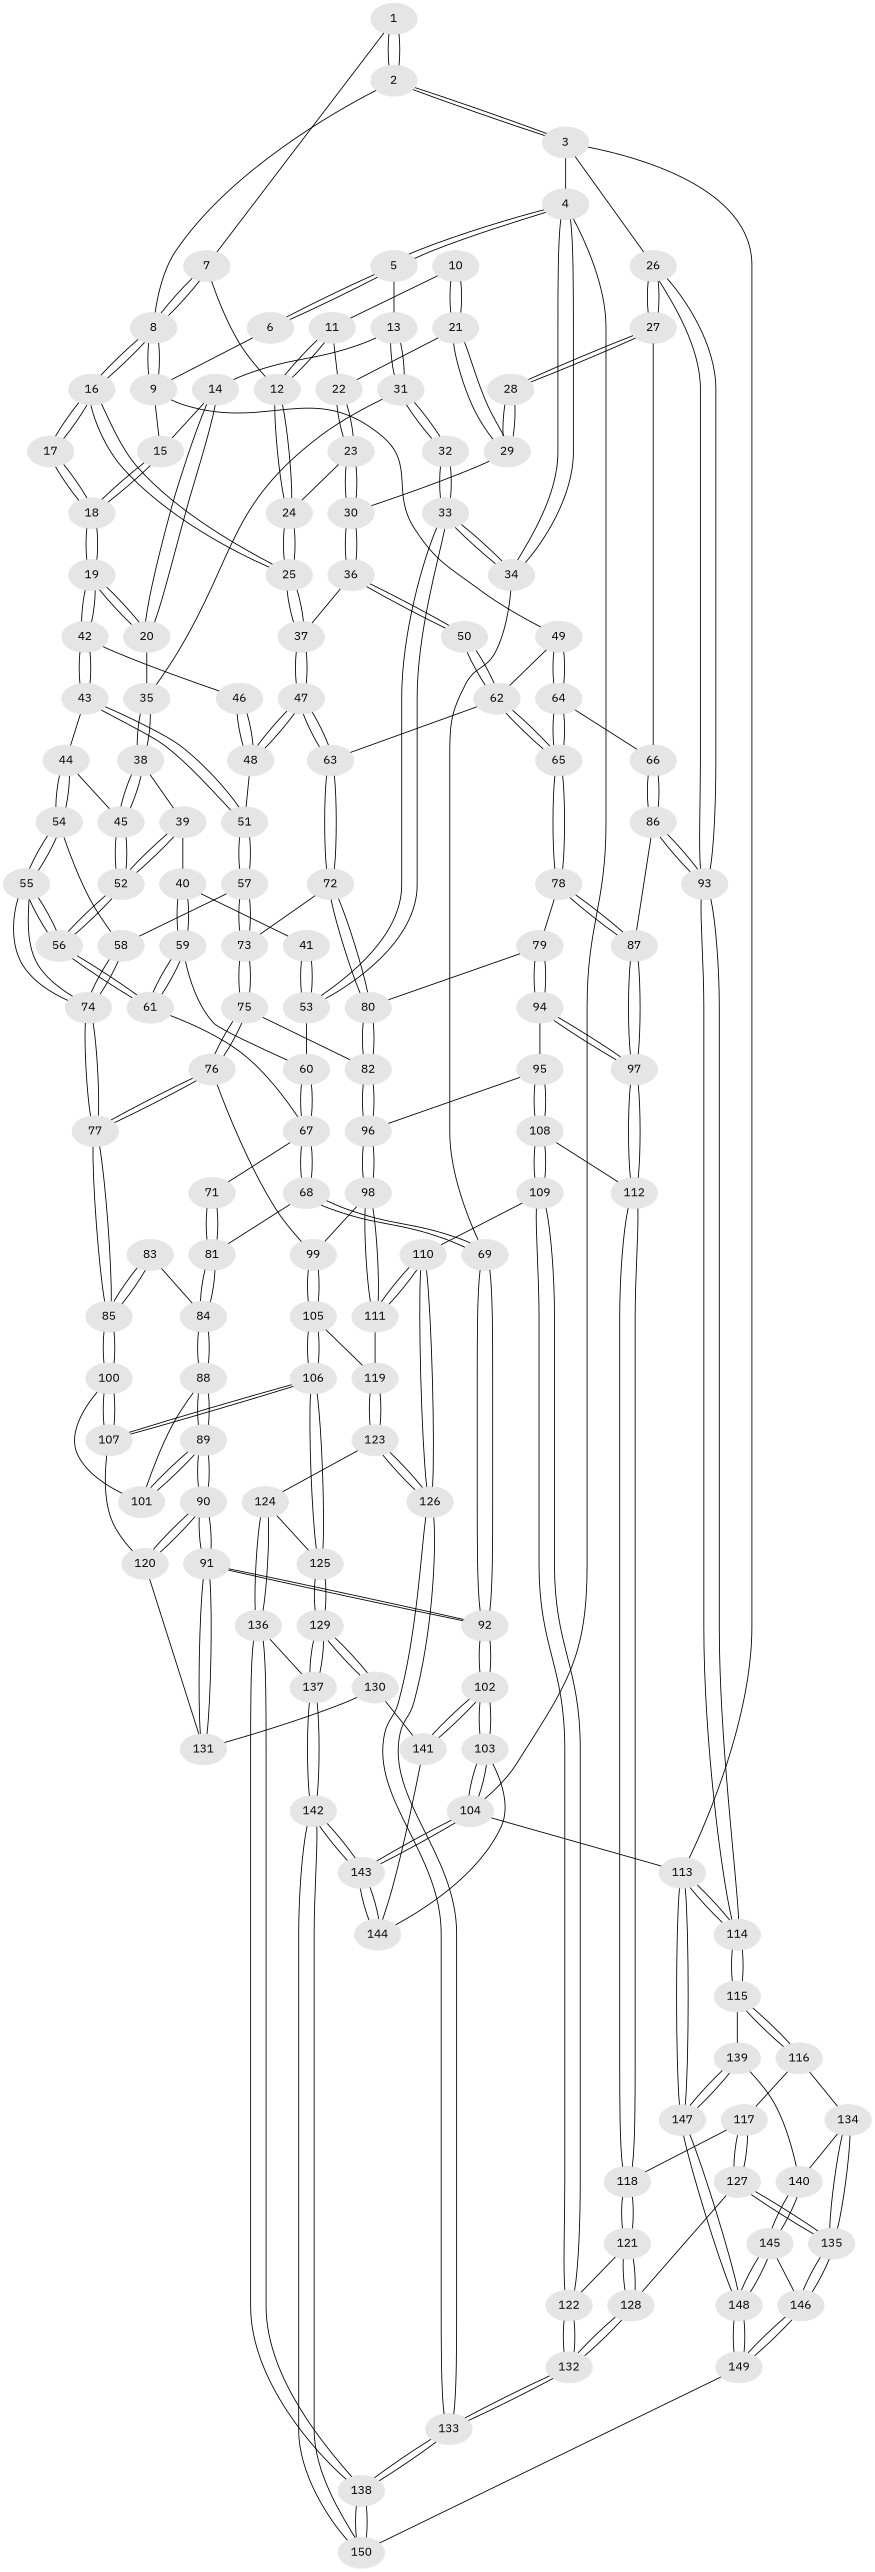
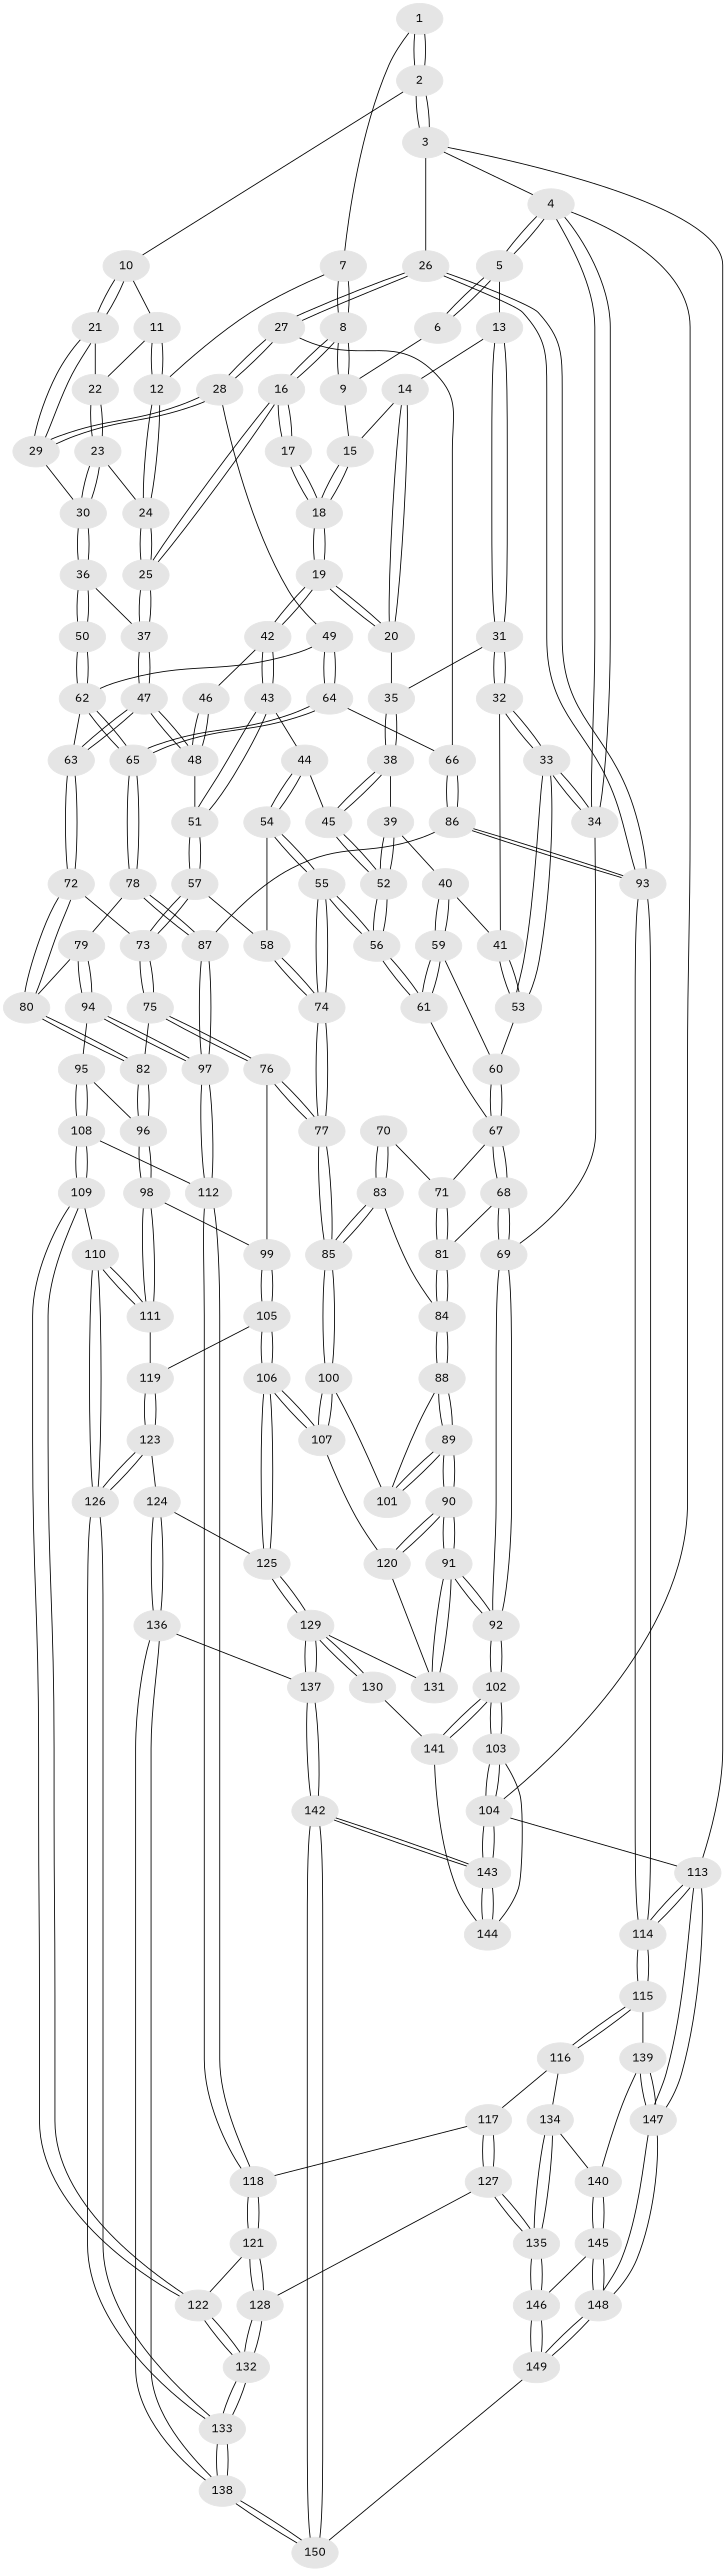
(241, 180) -> (273, 173)
(395, 453) -> (256, 521)
none -> (500, 822)
none -> (384, 1131)
(291, 1722) -> (372, 1657)
